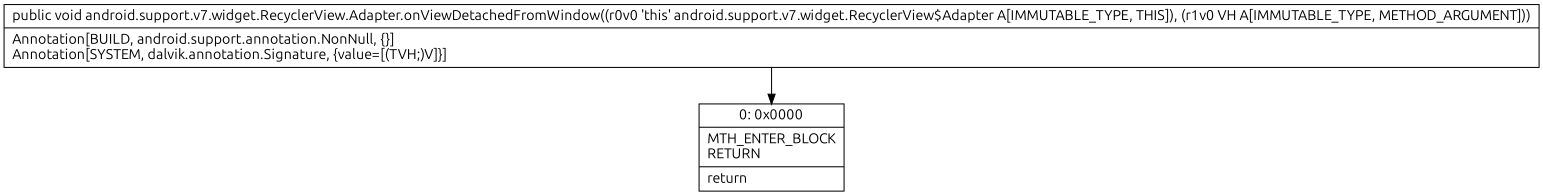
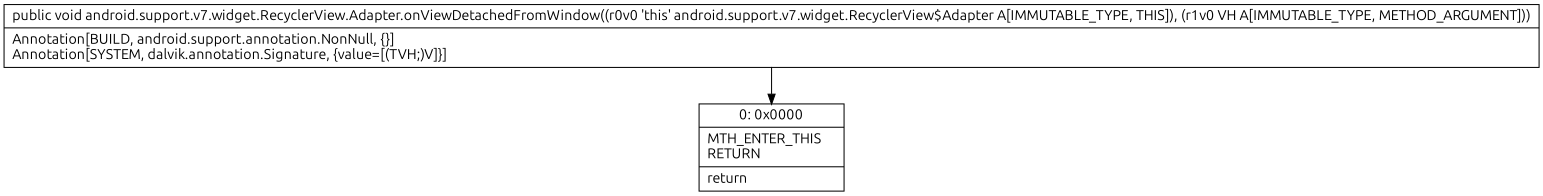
(772, 139) -> (764, 139)
